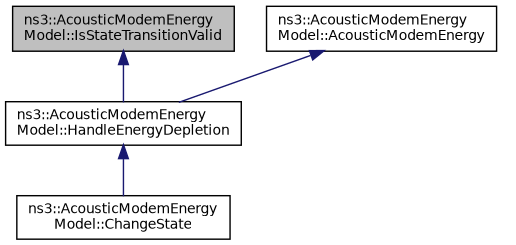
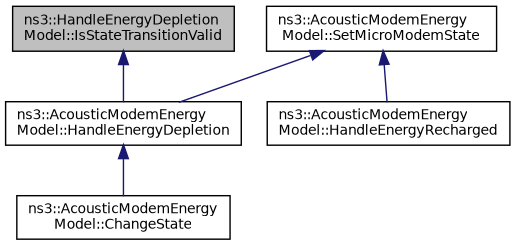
(123, 29) -> (123, 29)
(382, 29) -> (382, 29)
none -> (389, 123)
